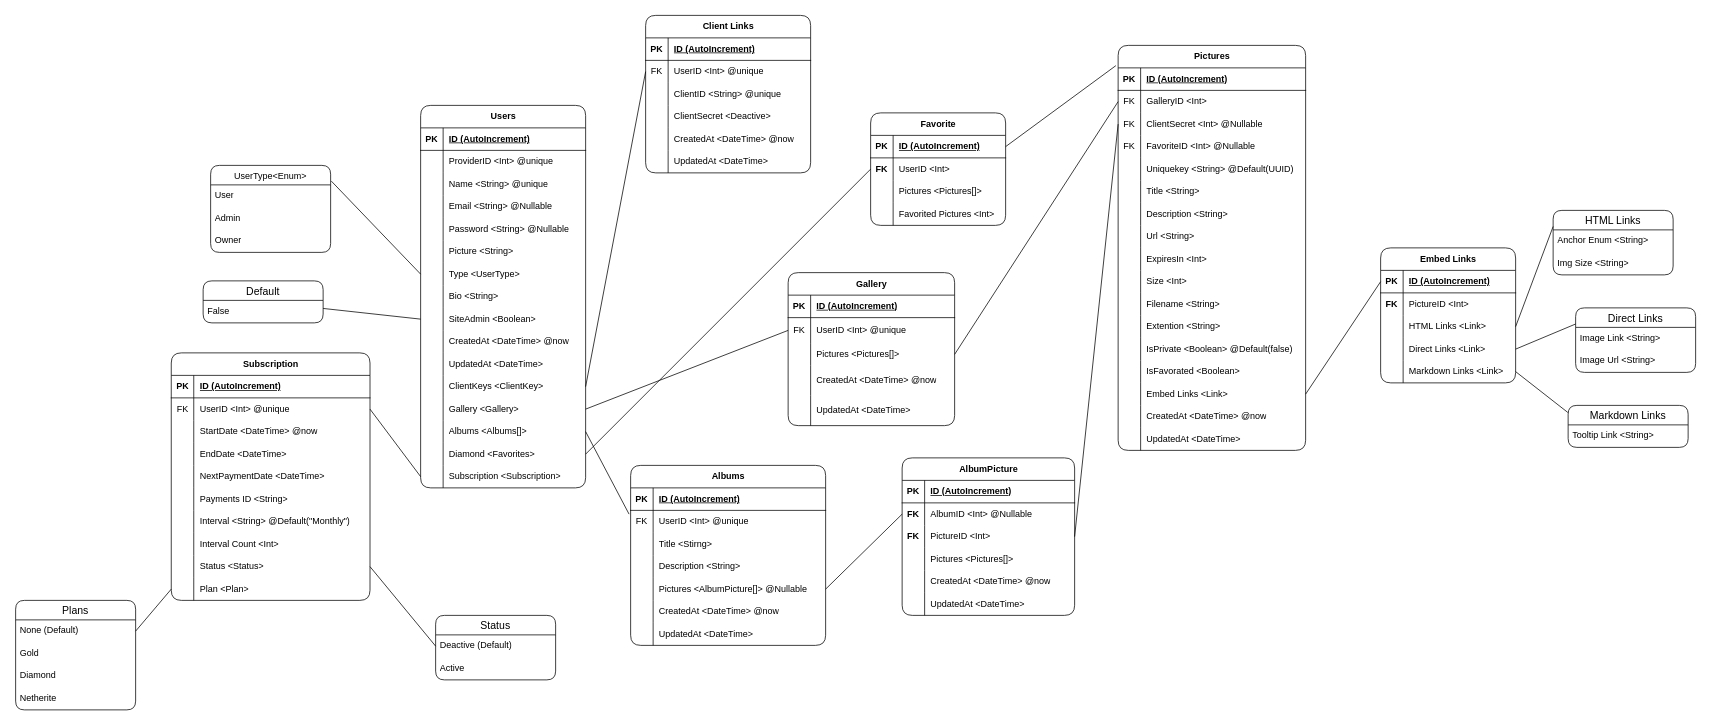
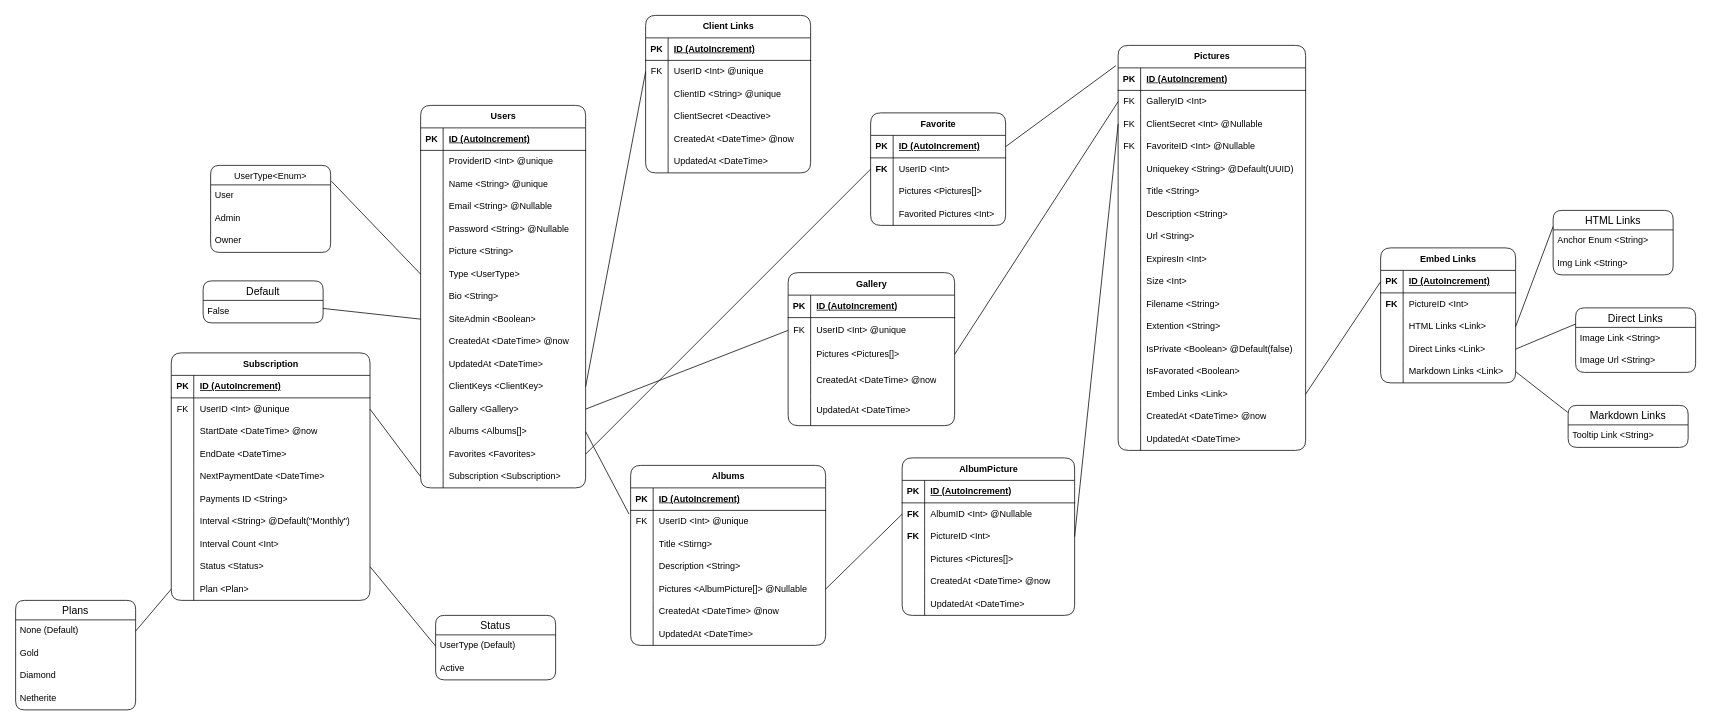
(1596, 263) -> (1596, 263)
(493, 454) -> (498, 454)
(482, 646) -> (483, 646)
